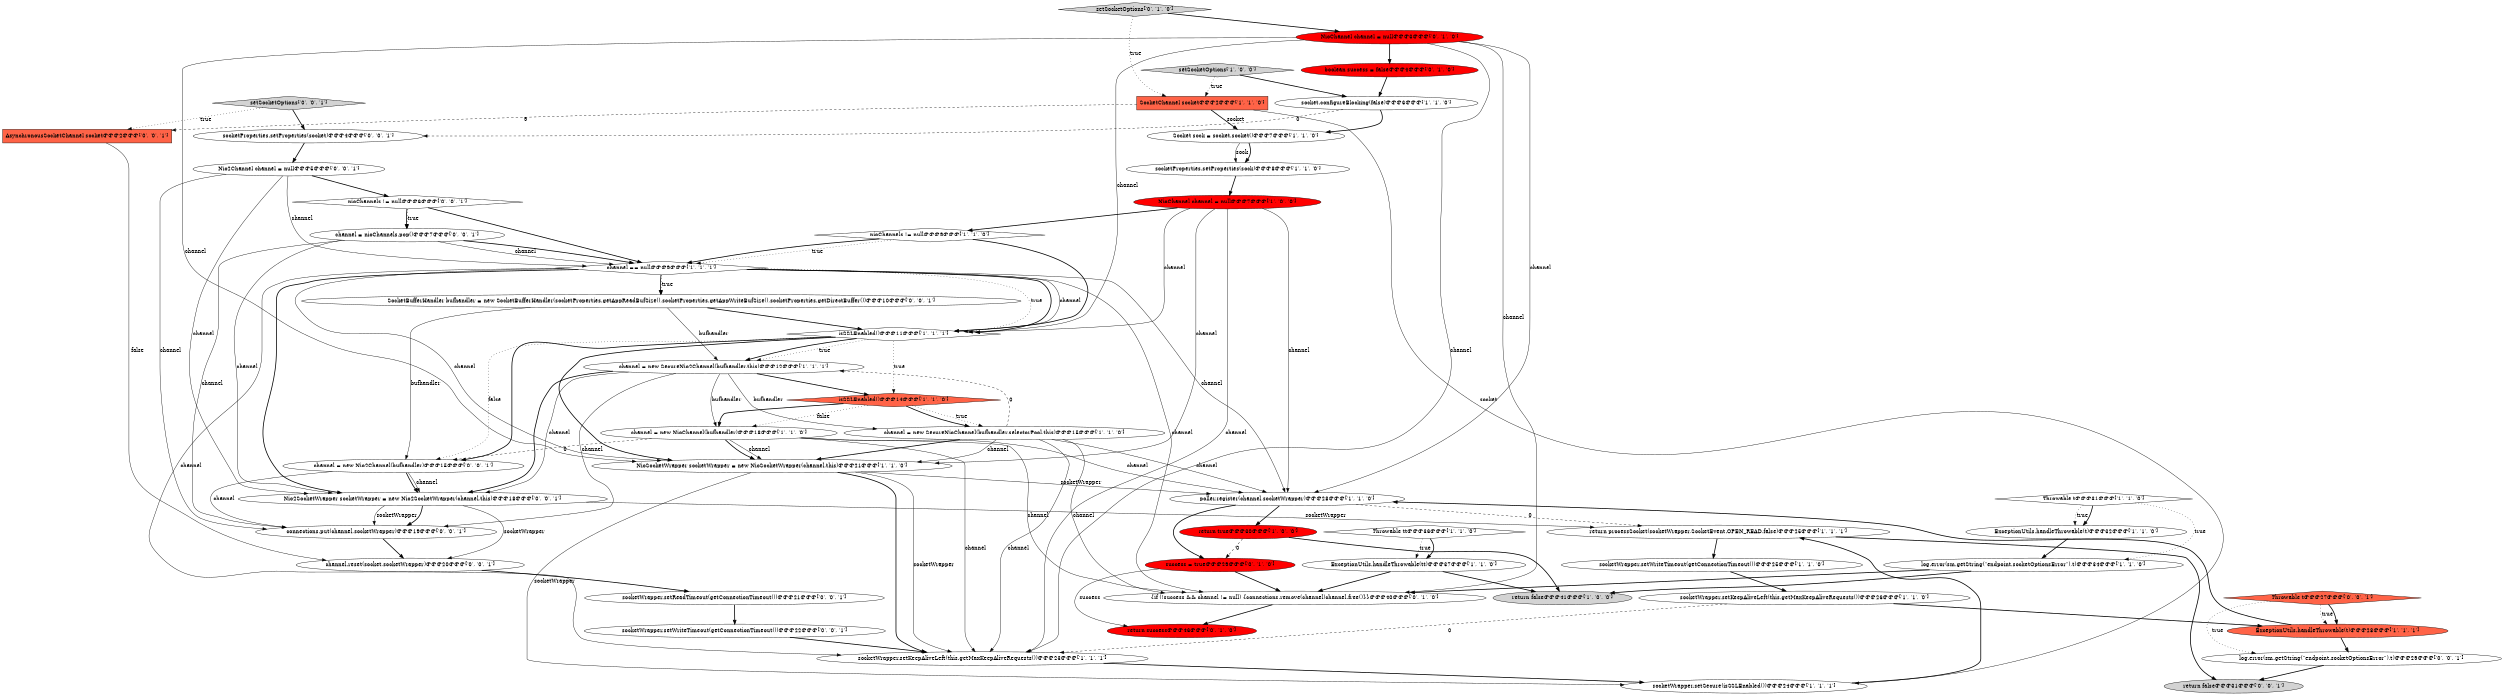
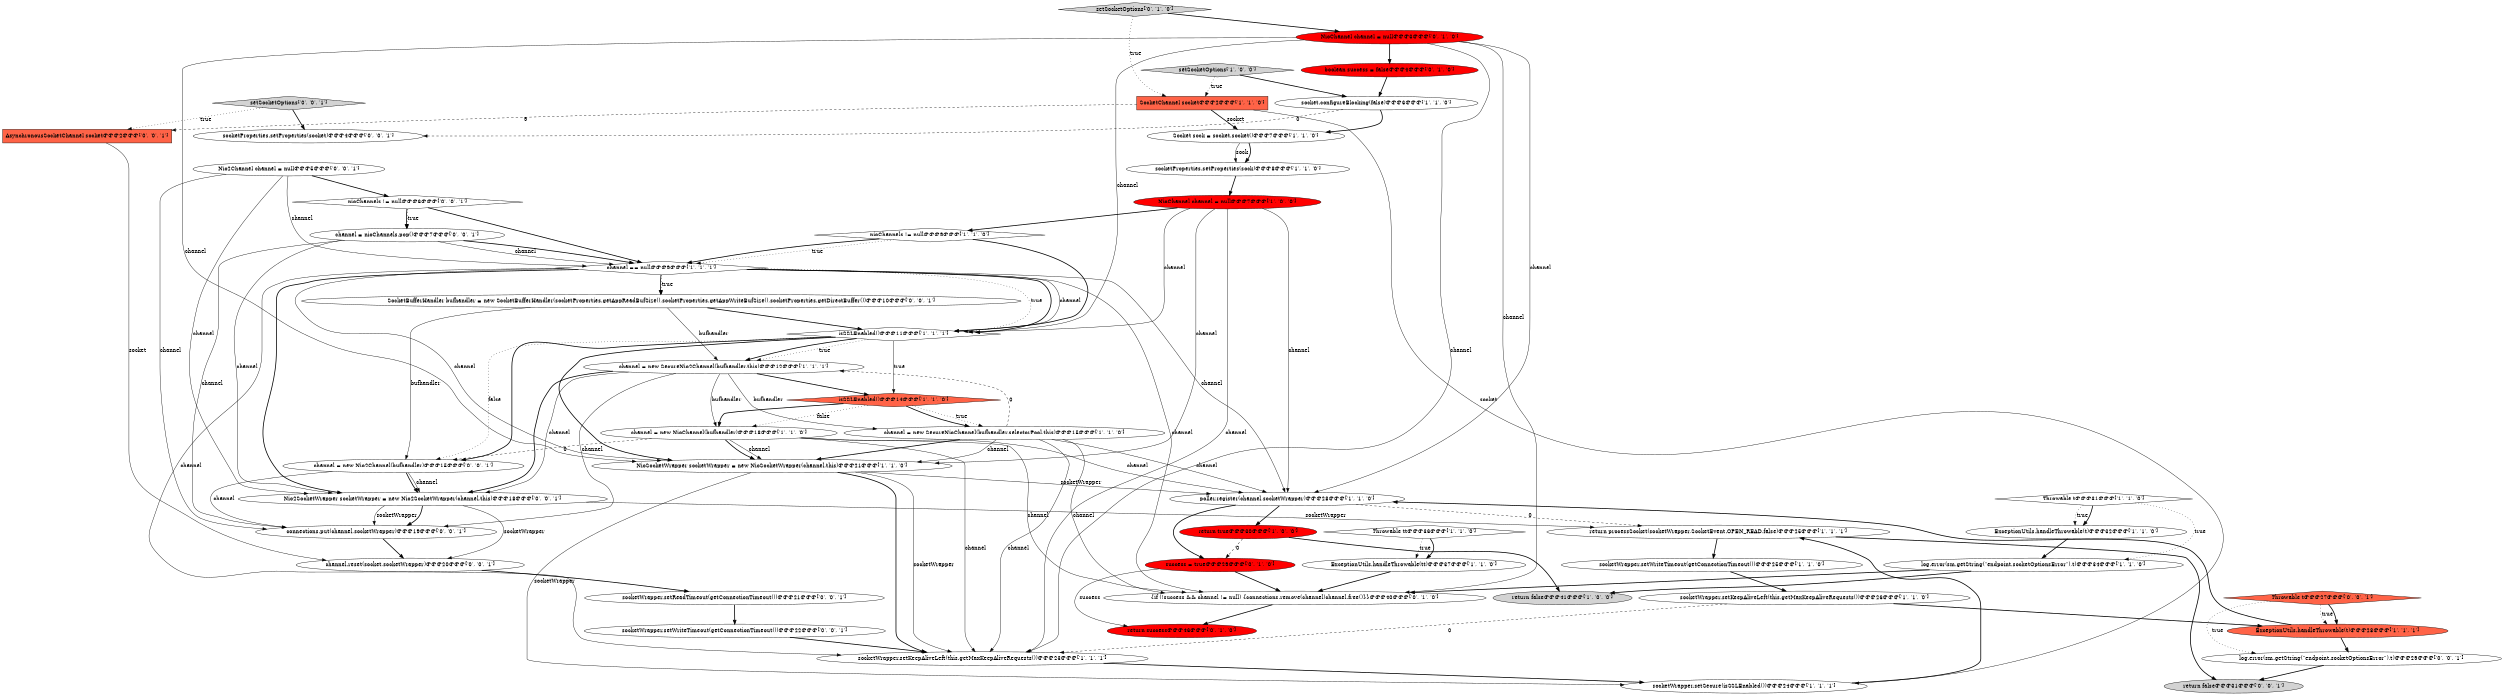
(300, 151) -> none
(138, 351) -> (138, 351)
(894, 365) -> (894, 365)
(1487, 581) -> none
